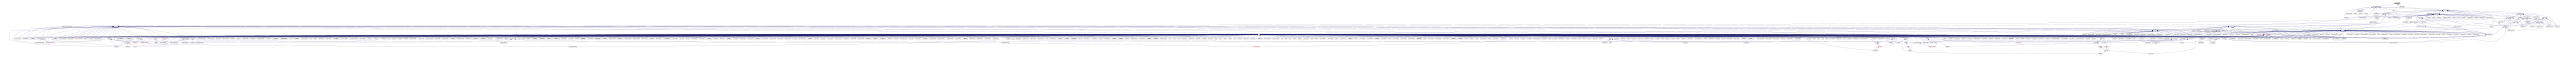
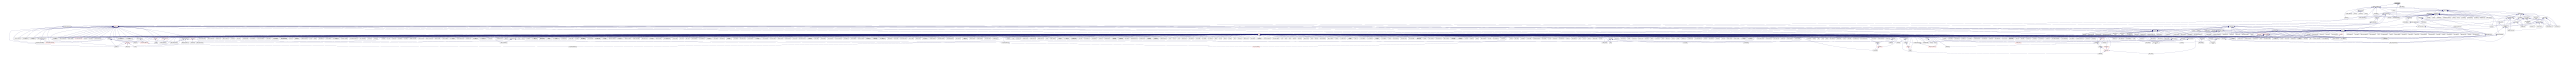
none -> (2500, 34)
